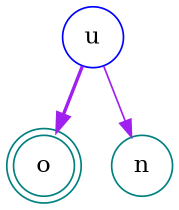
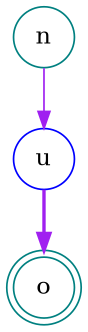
(114, 94) -> (44, 90)
